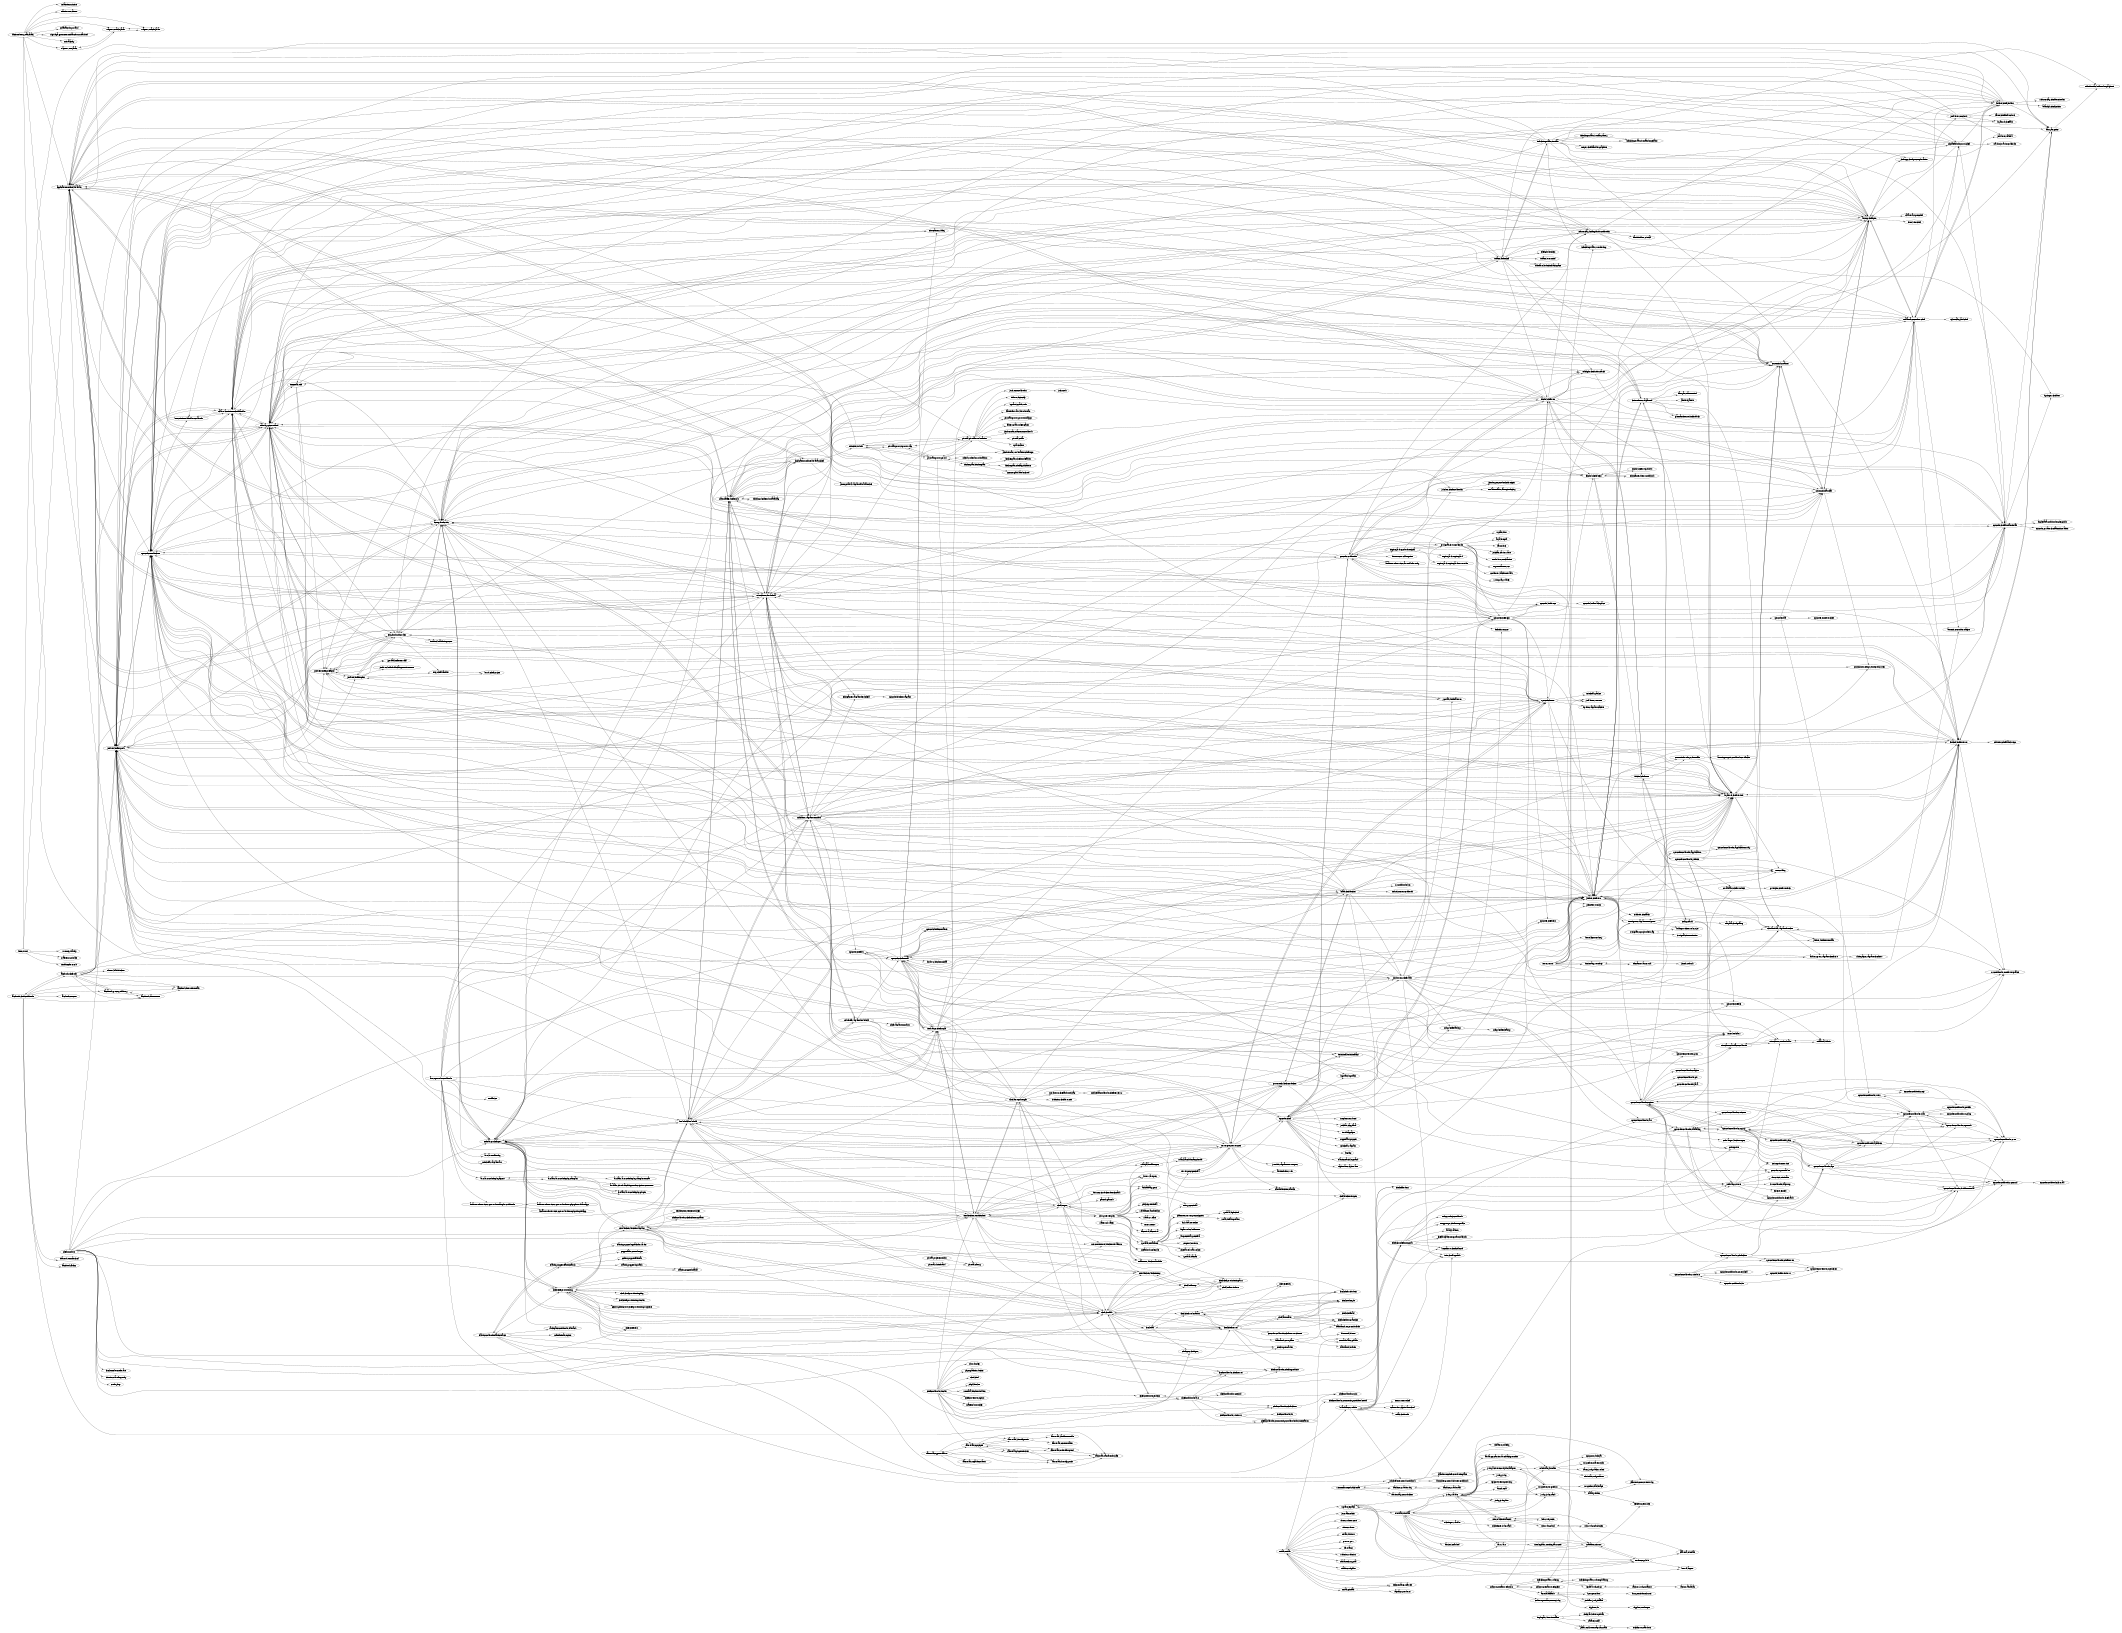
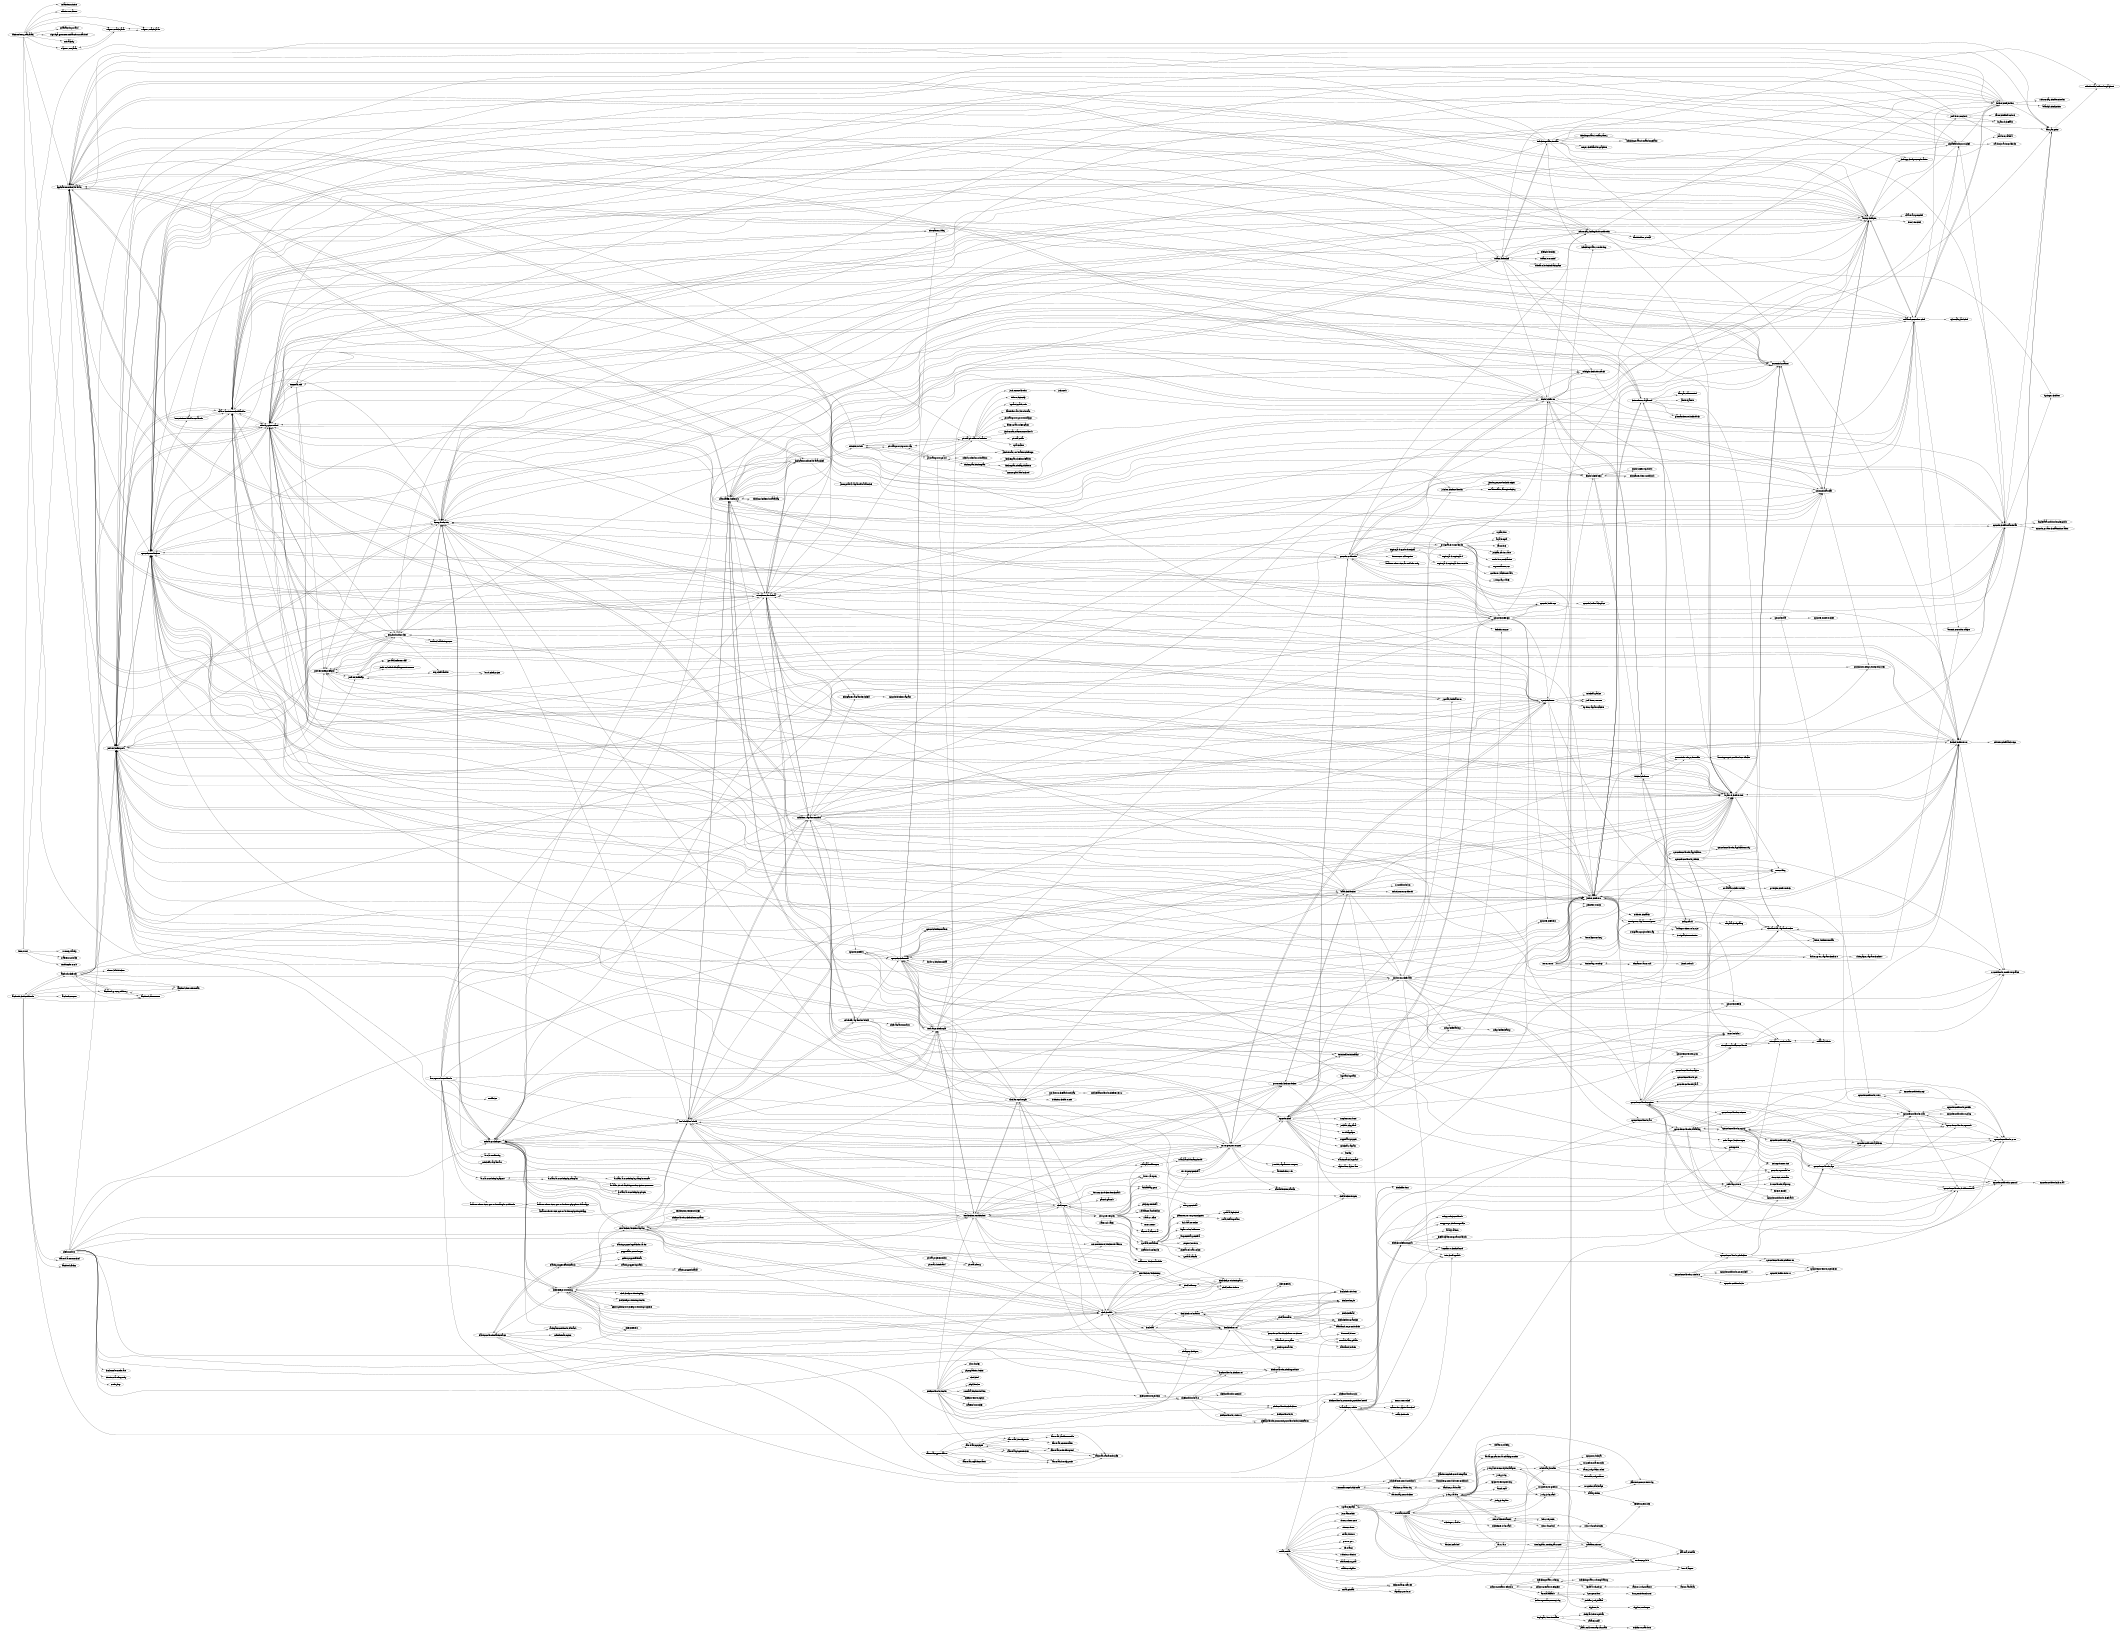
(356, 677) -> (356, 677)
(69, 1259) -> (69, 1259)
